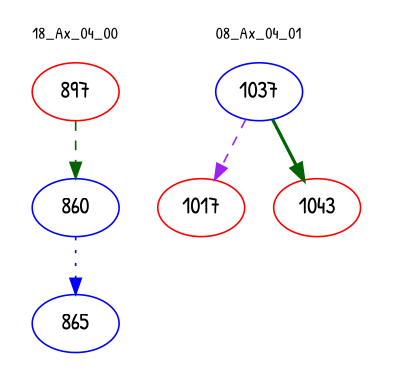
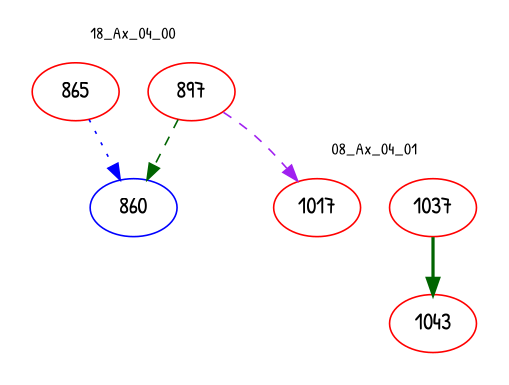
(259, 92) -> (433, 208)
(234, 142) -> (271, 151)
(76, 258) -> (101, 142)
(76, 324) -> (76, 92)
